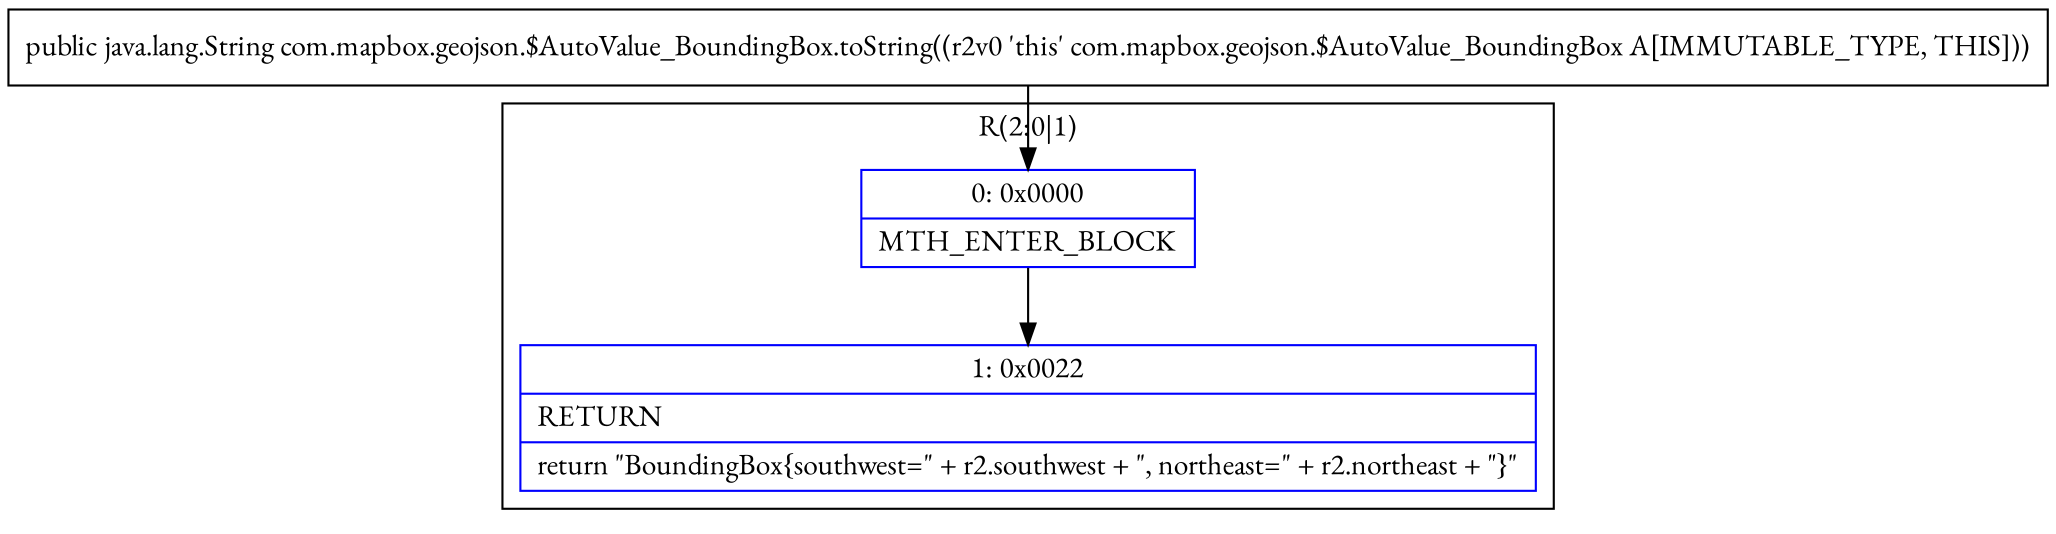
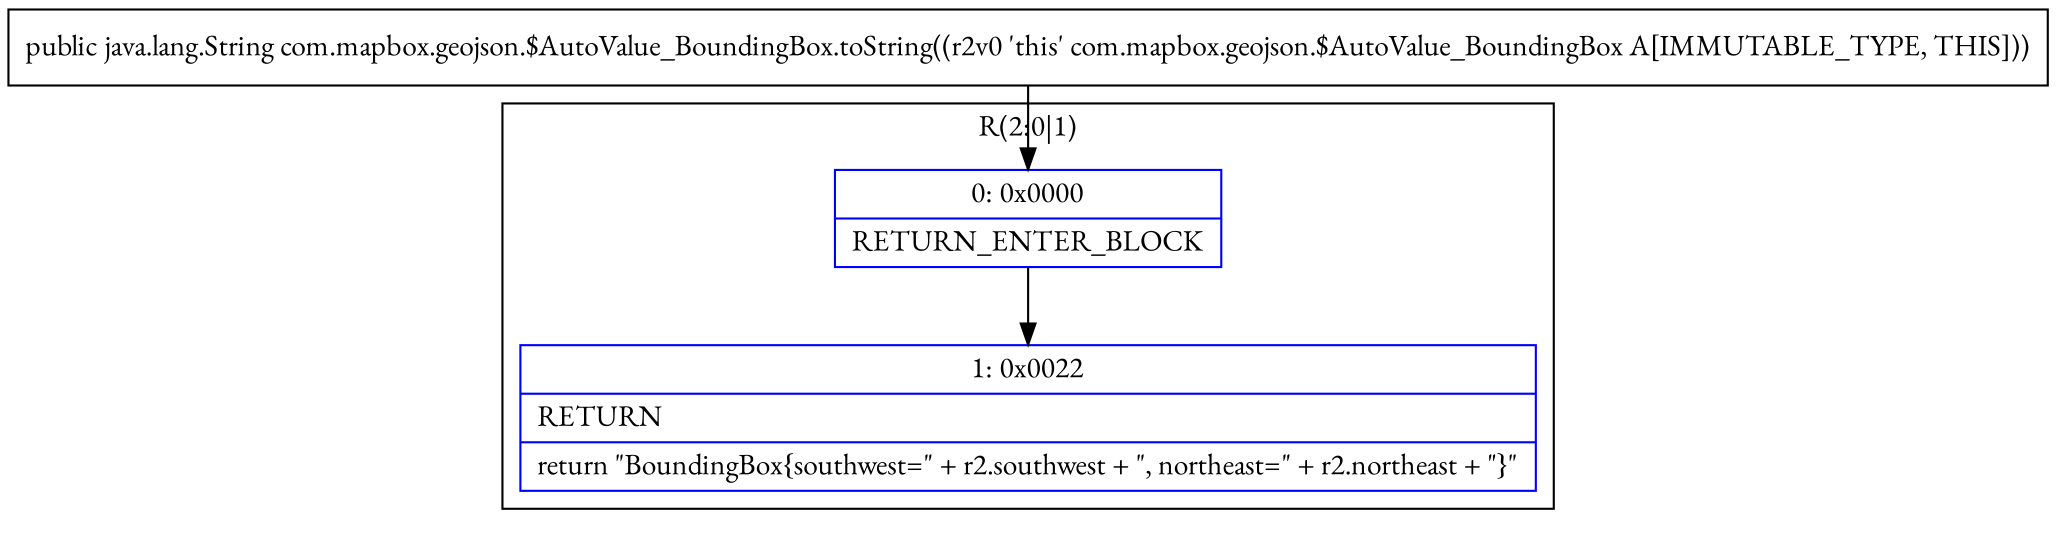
(1028, 242) -> (1028, 242)
